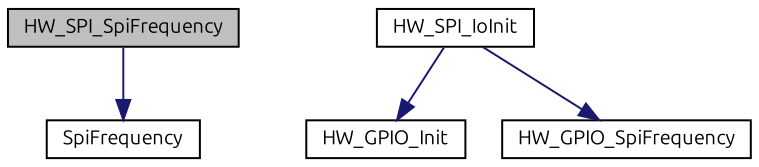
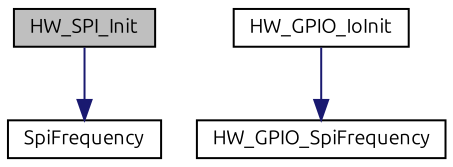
(123, 28) -> (85, 28)
(455, 28) -> (321, 28)
(386, 139) -> none
